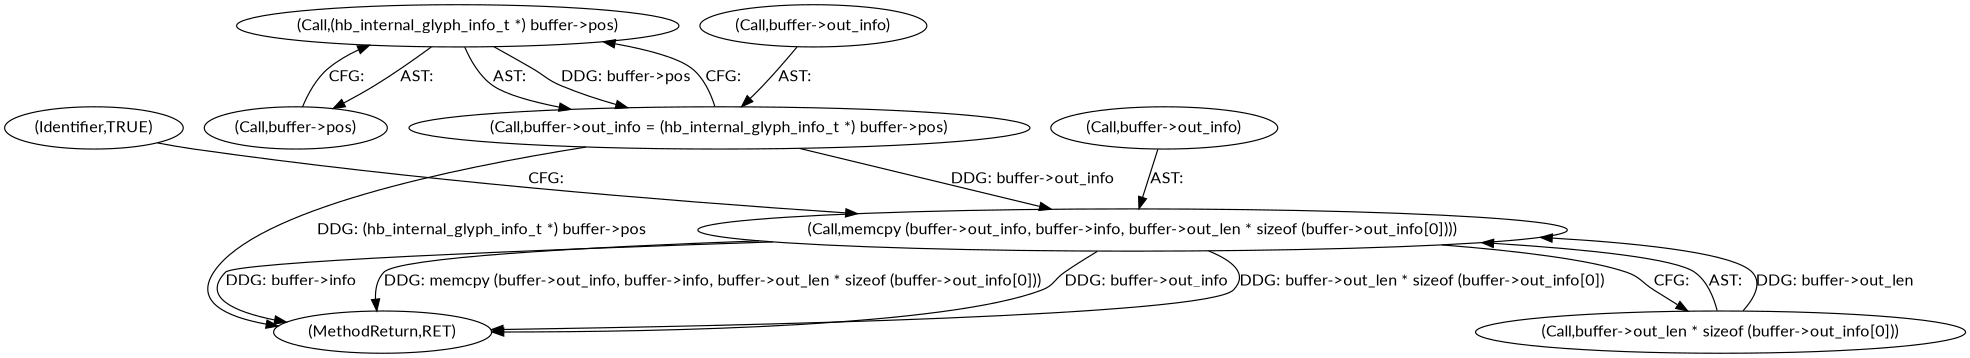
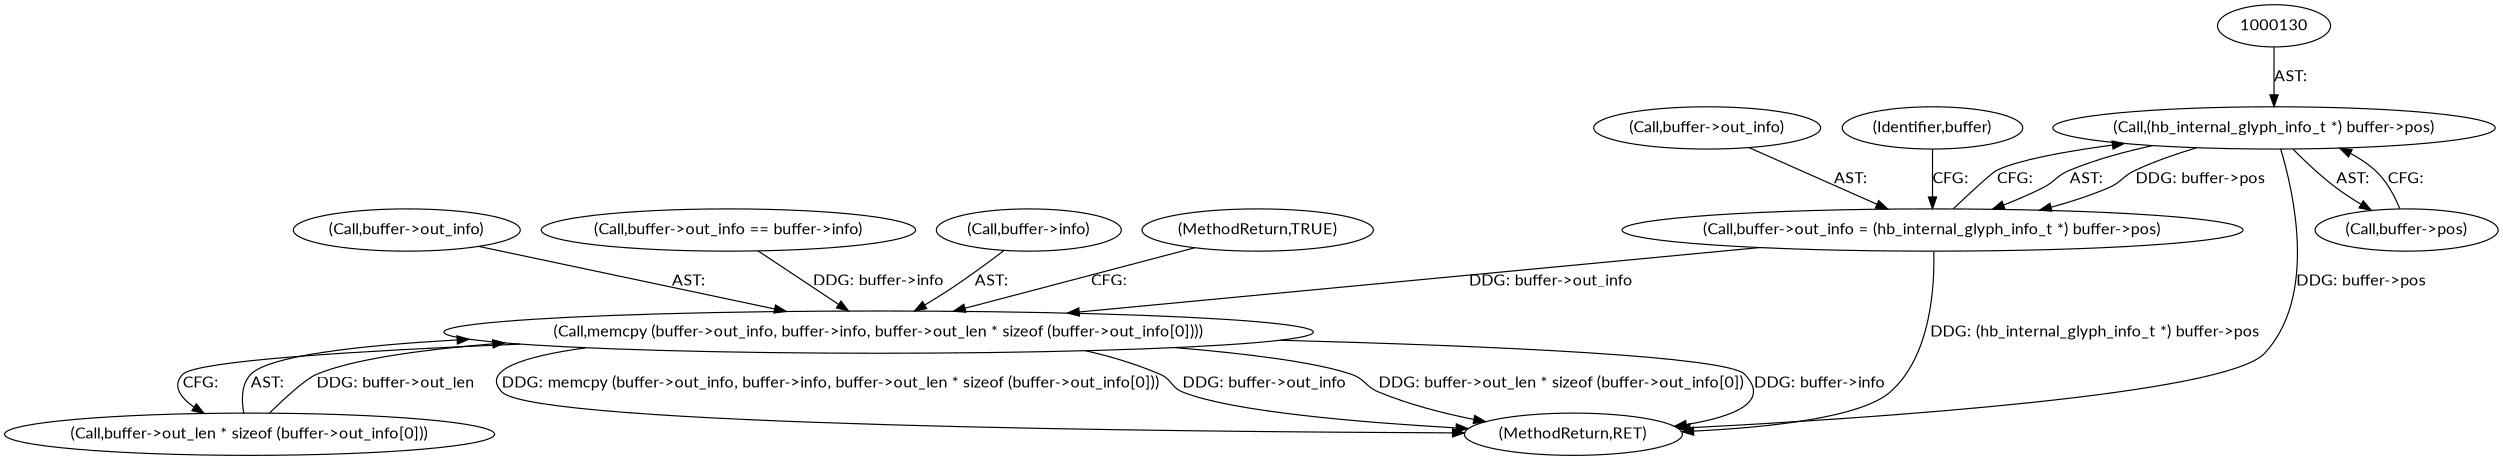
none -> (2274, 26)
(94, 128) -> (1258, 230)
none -> (1932, 128)
none -> (728, 230)
none -> (1029, 230)
none -> (2087, 396)
